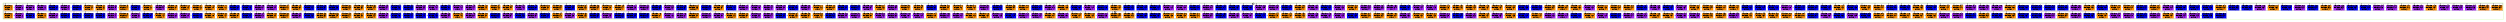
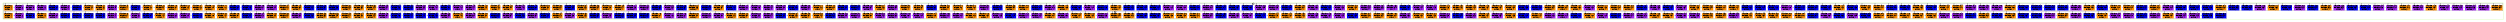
(160, 8) -> (160, 8)
(2484, 8) -> (2484, 8)
